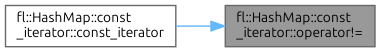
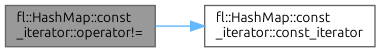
(193, 26) -> (173, 26)
